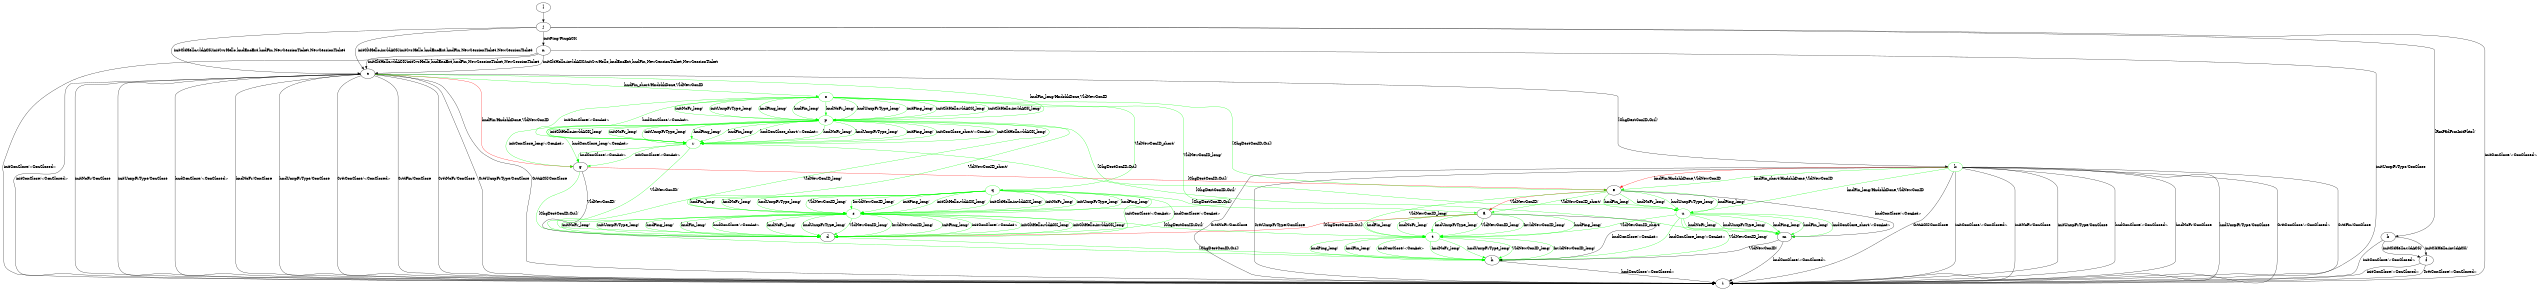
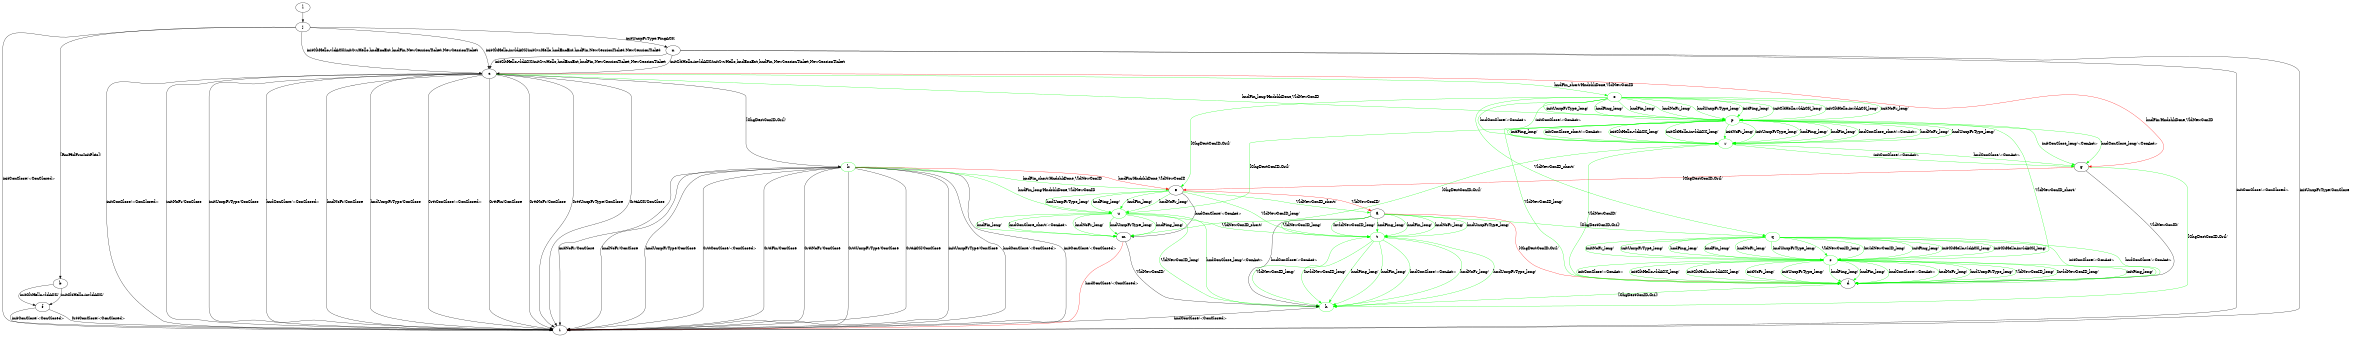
(561, 39) -> (651, 39)
(1183, 164) -> none
(1237, 208) -> (1573, 227)
(1156, 227) -> none
(1492, 260) -> (1326, 307)
(1761, 265) -> (975, 326)
(2066, 282) -> none
